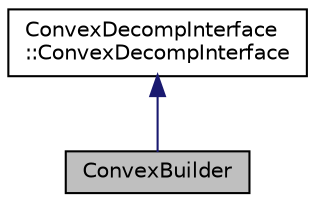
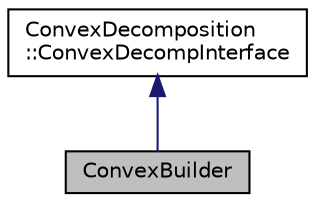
(158, 43) -> (158, 43)
